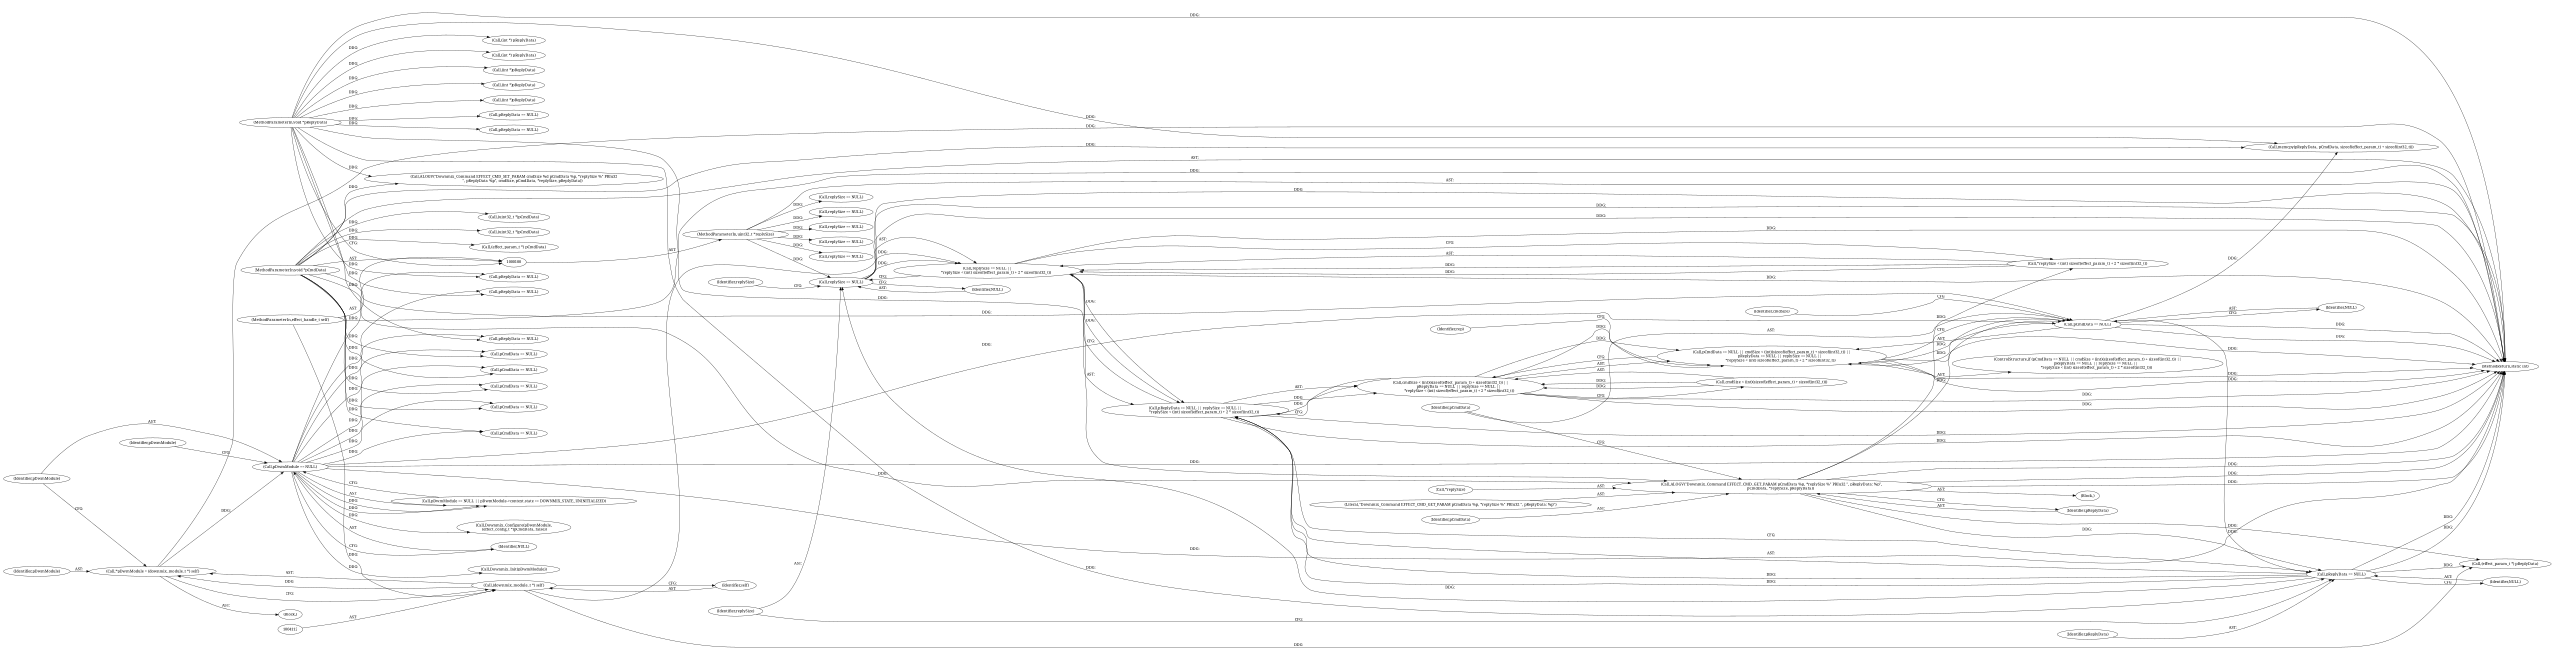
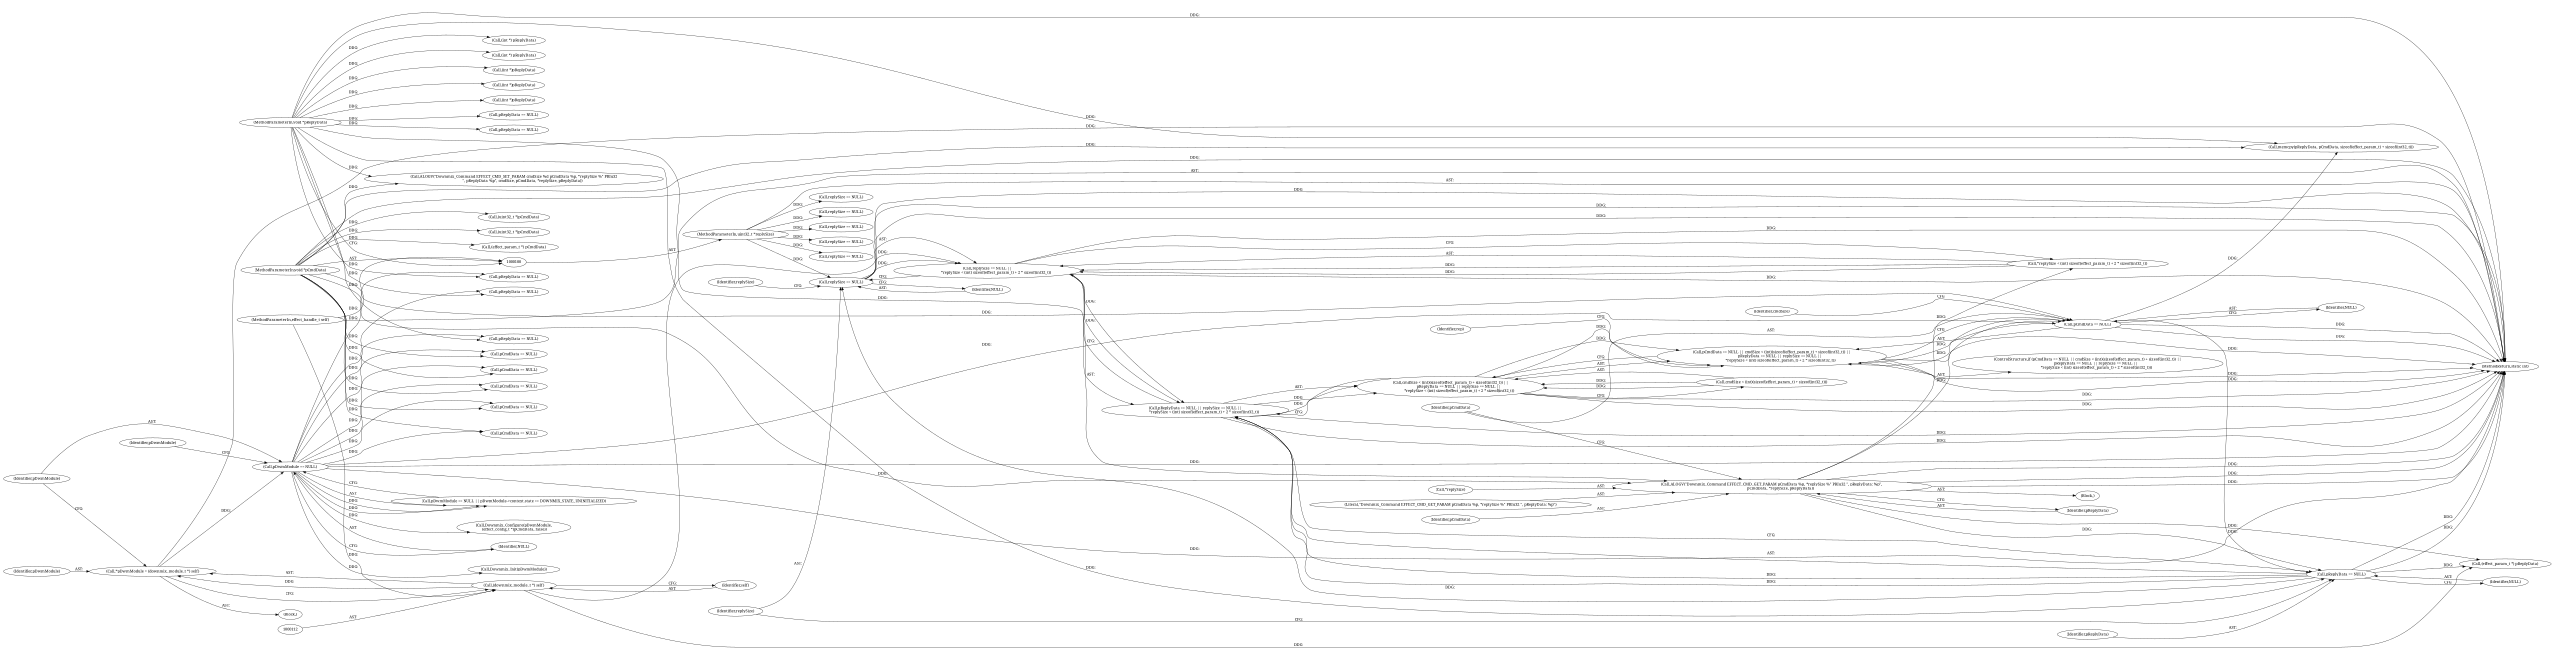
(1195, 158) -> (1195, 158)
(1195, 171) -> (1195, 171)
(354, 308) -> (354, 308)
(290, 629) -> (290, 629)
